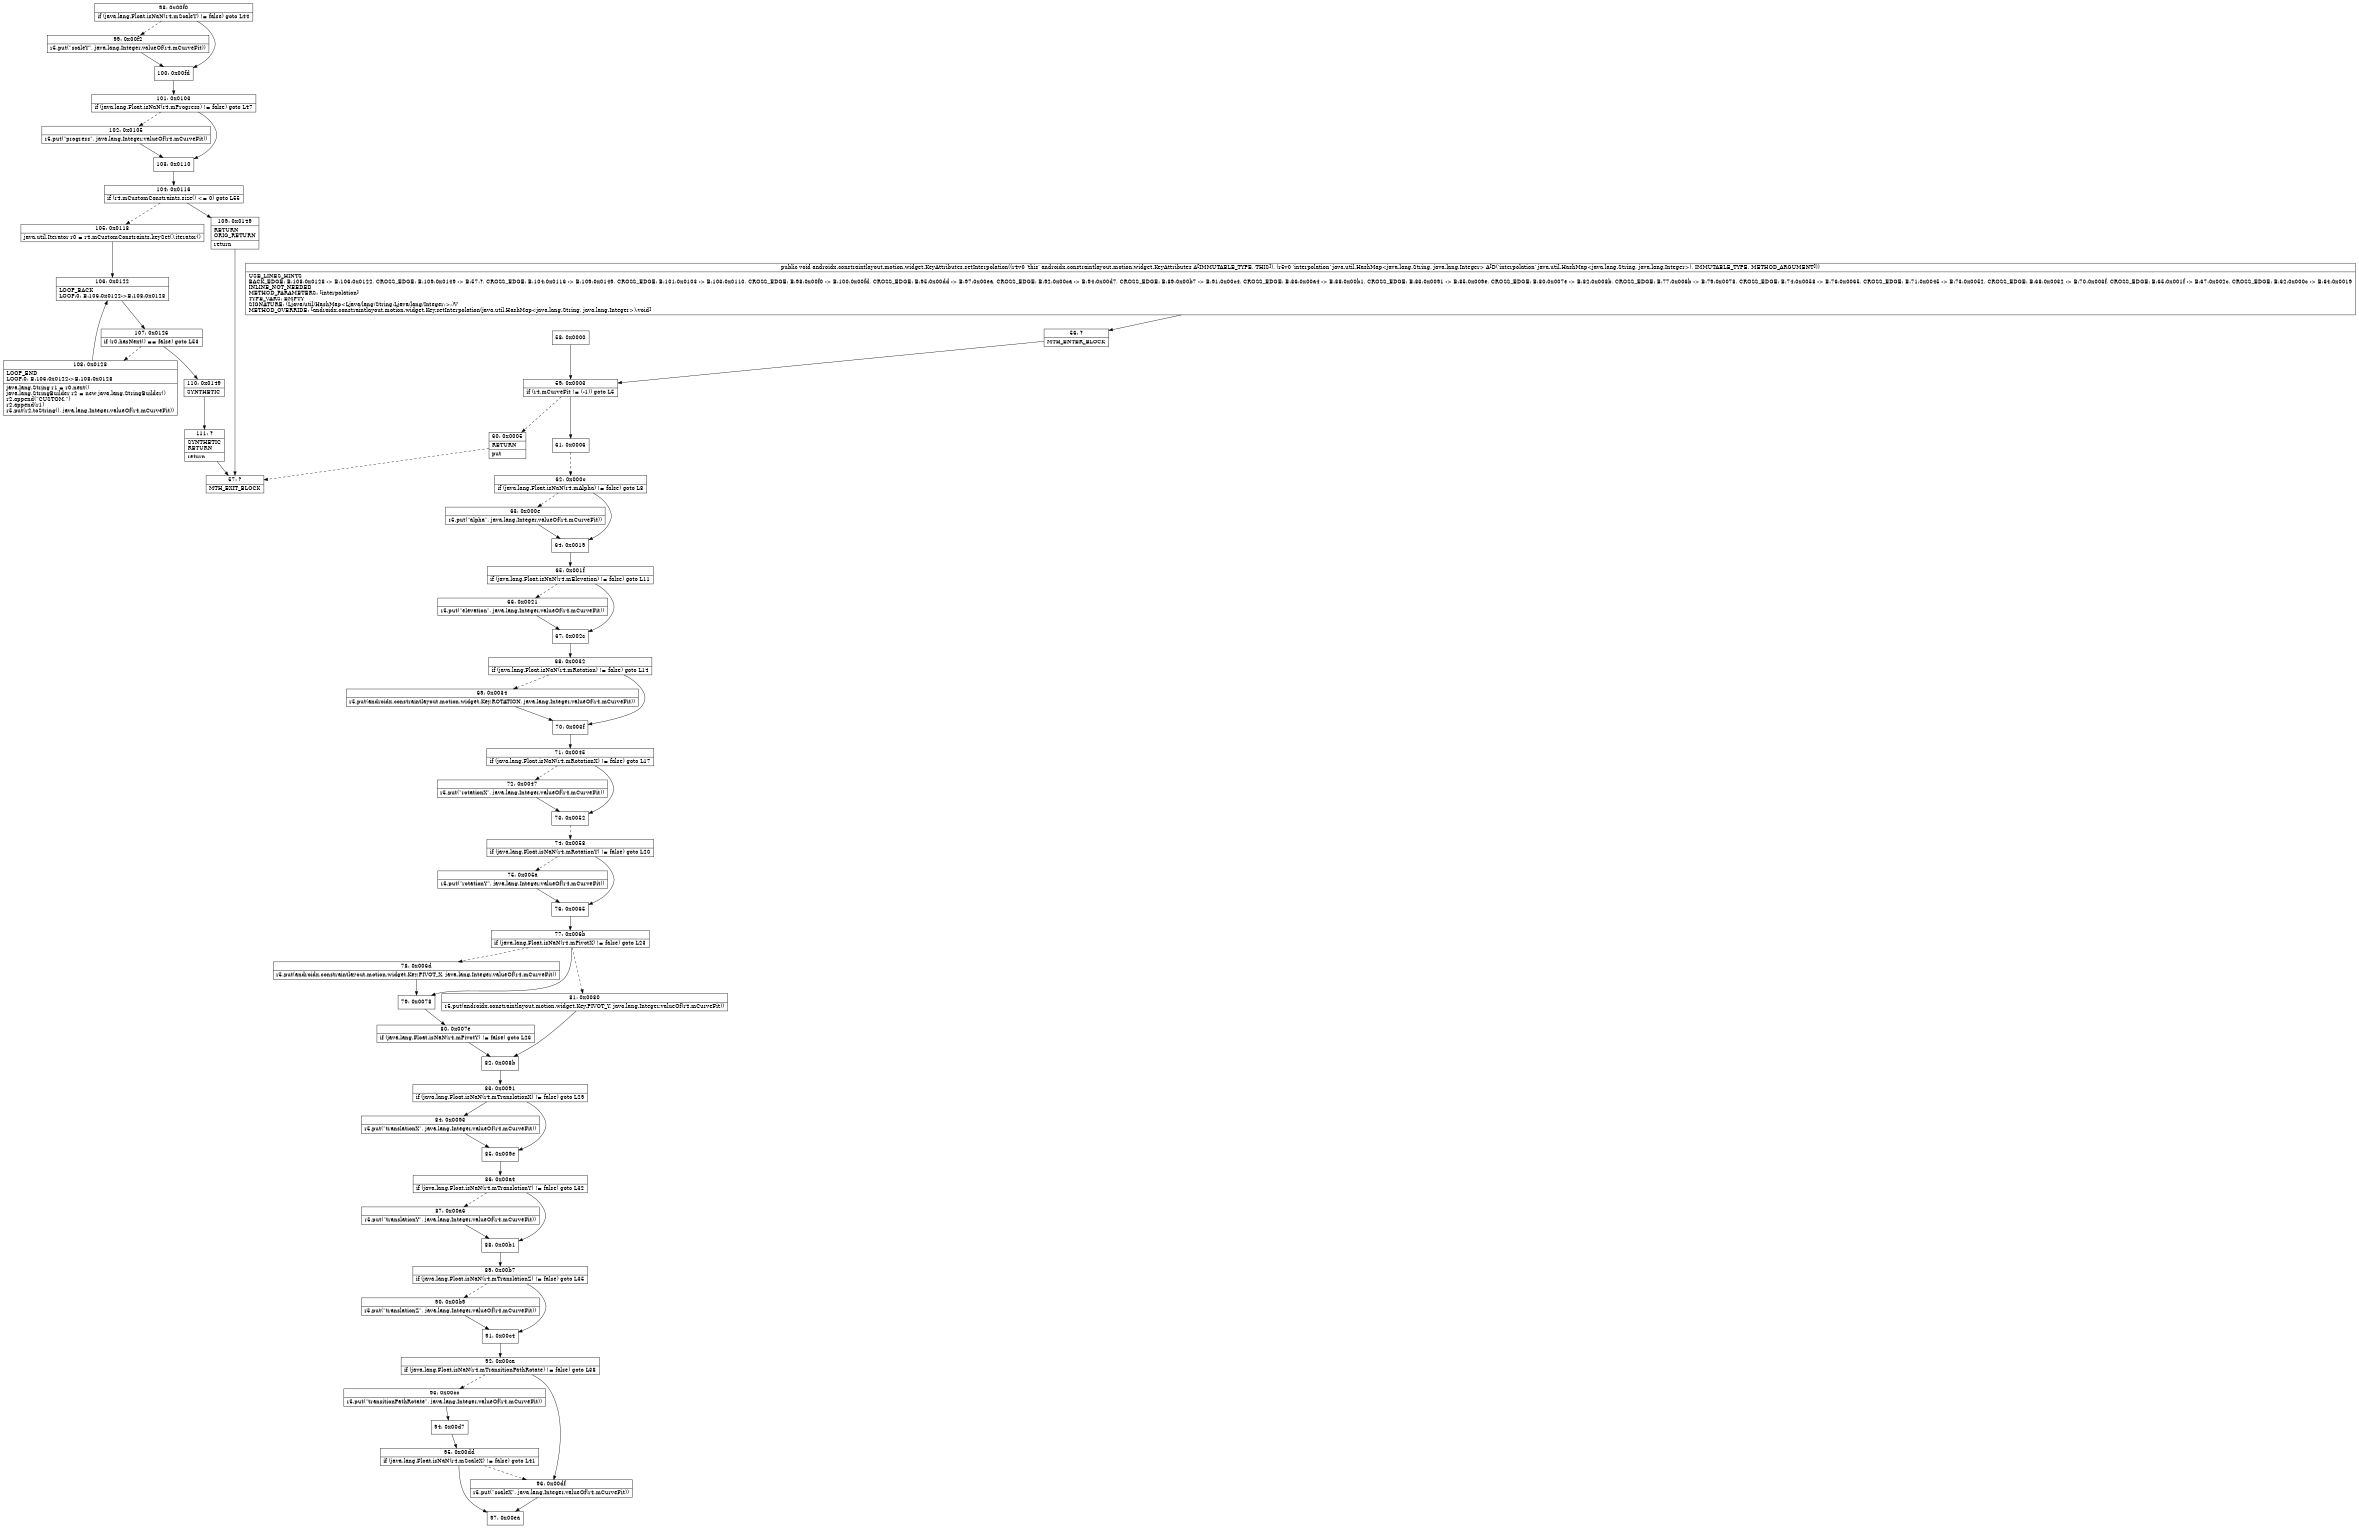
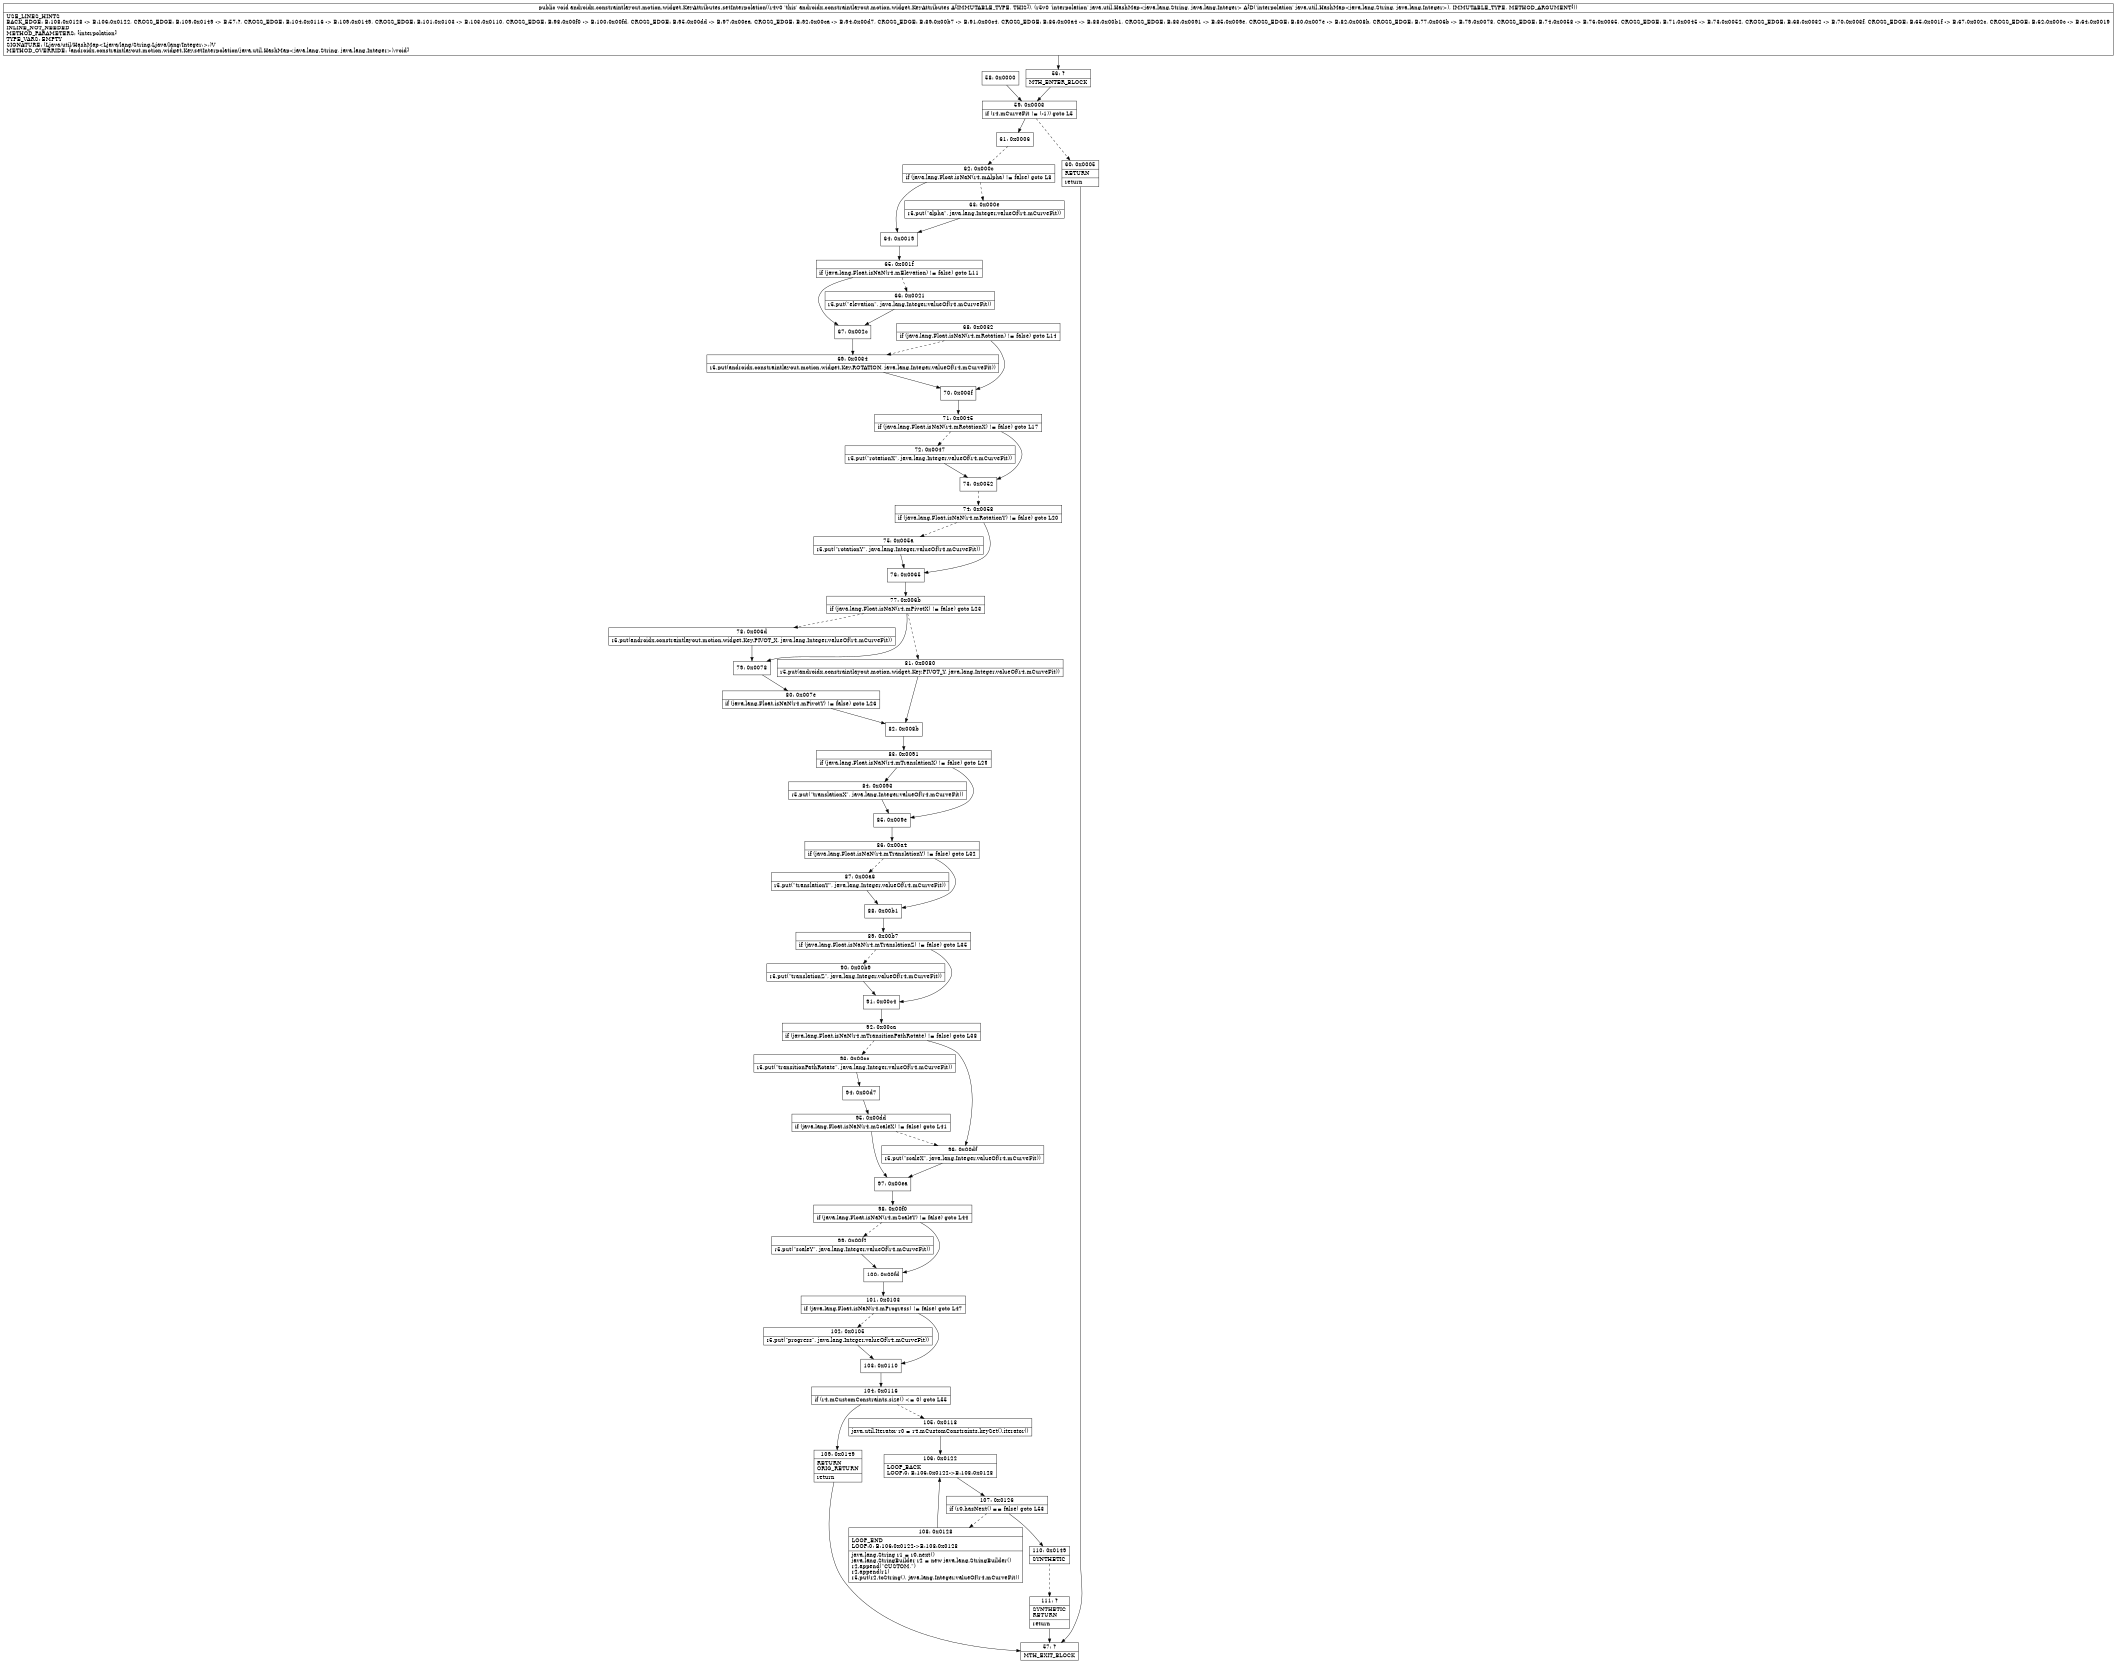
(204, 411) -> (1050, 1578)
(497, 454) -> (1074, 182)
(378, 464) -> (1080, 916)
(570, 648) -> (853, 345)
none -> (893, 1196)
